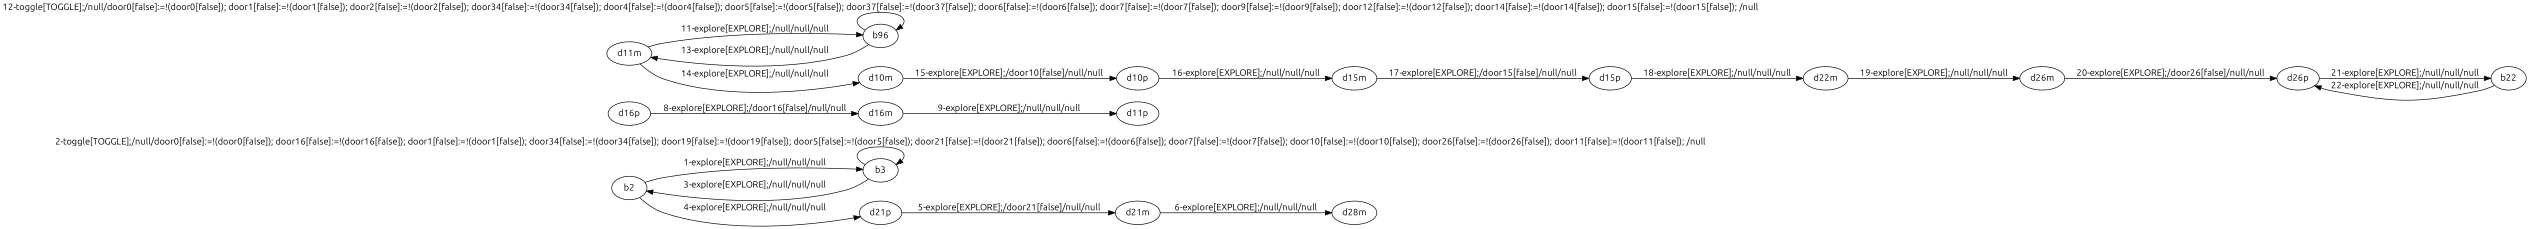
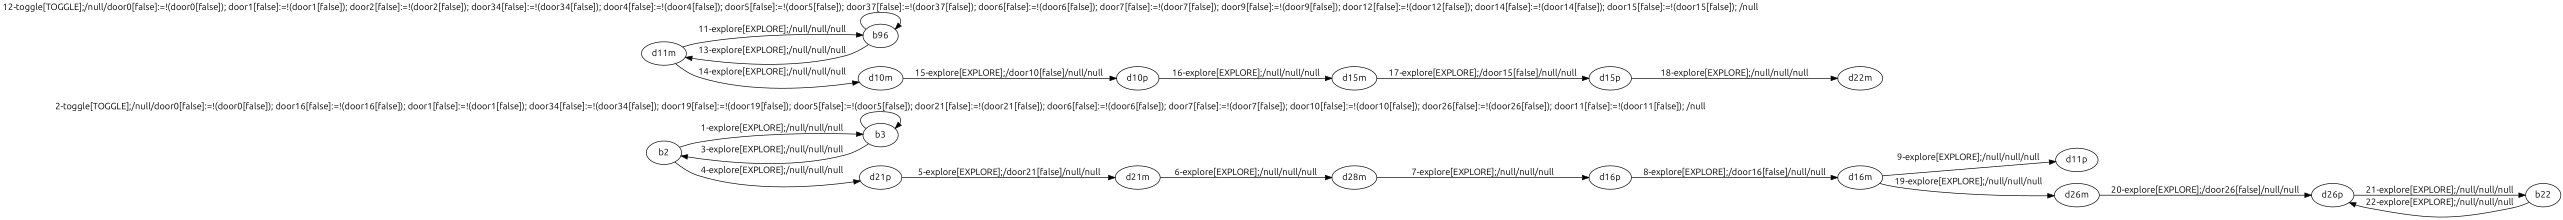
(1931, 78) -> (1963, 194)
none -> (1480, 178)
